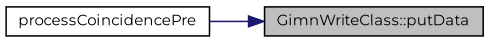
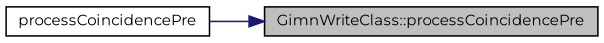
(374, 21) -> (431, 21)
